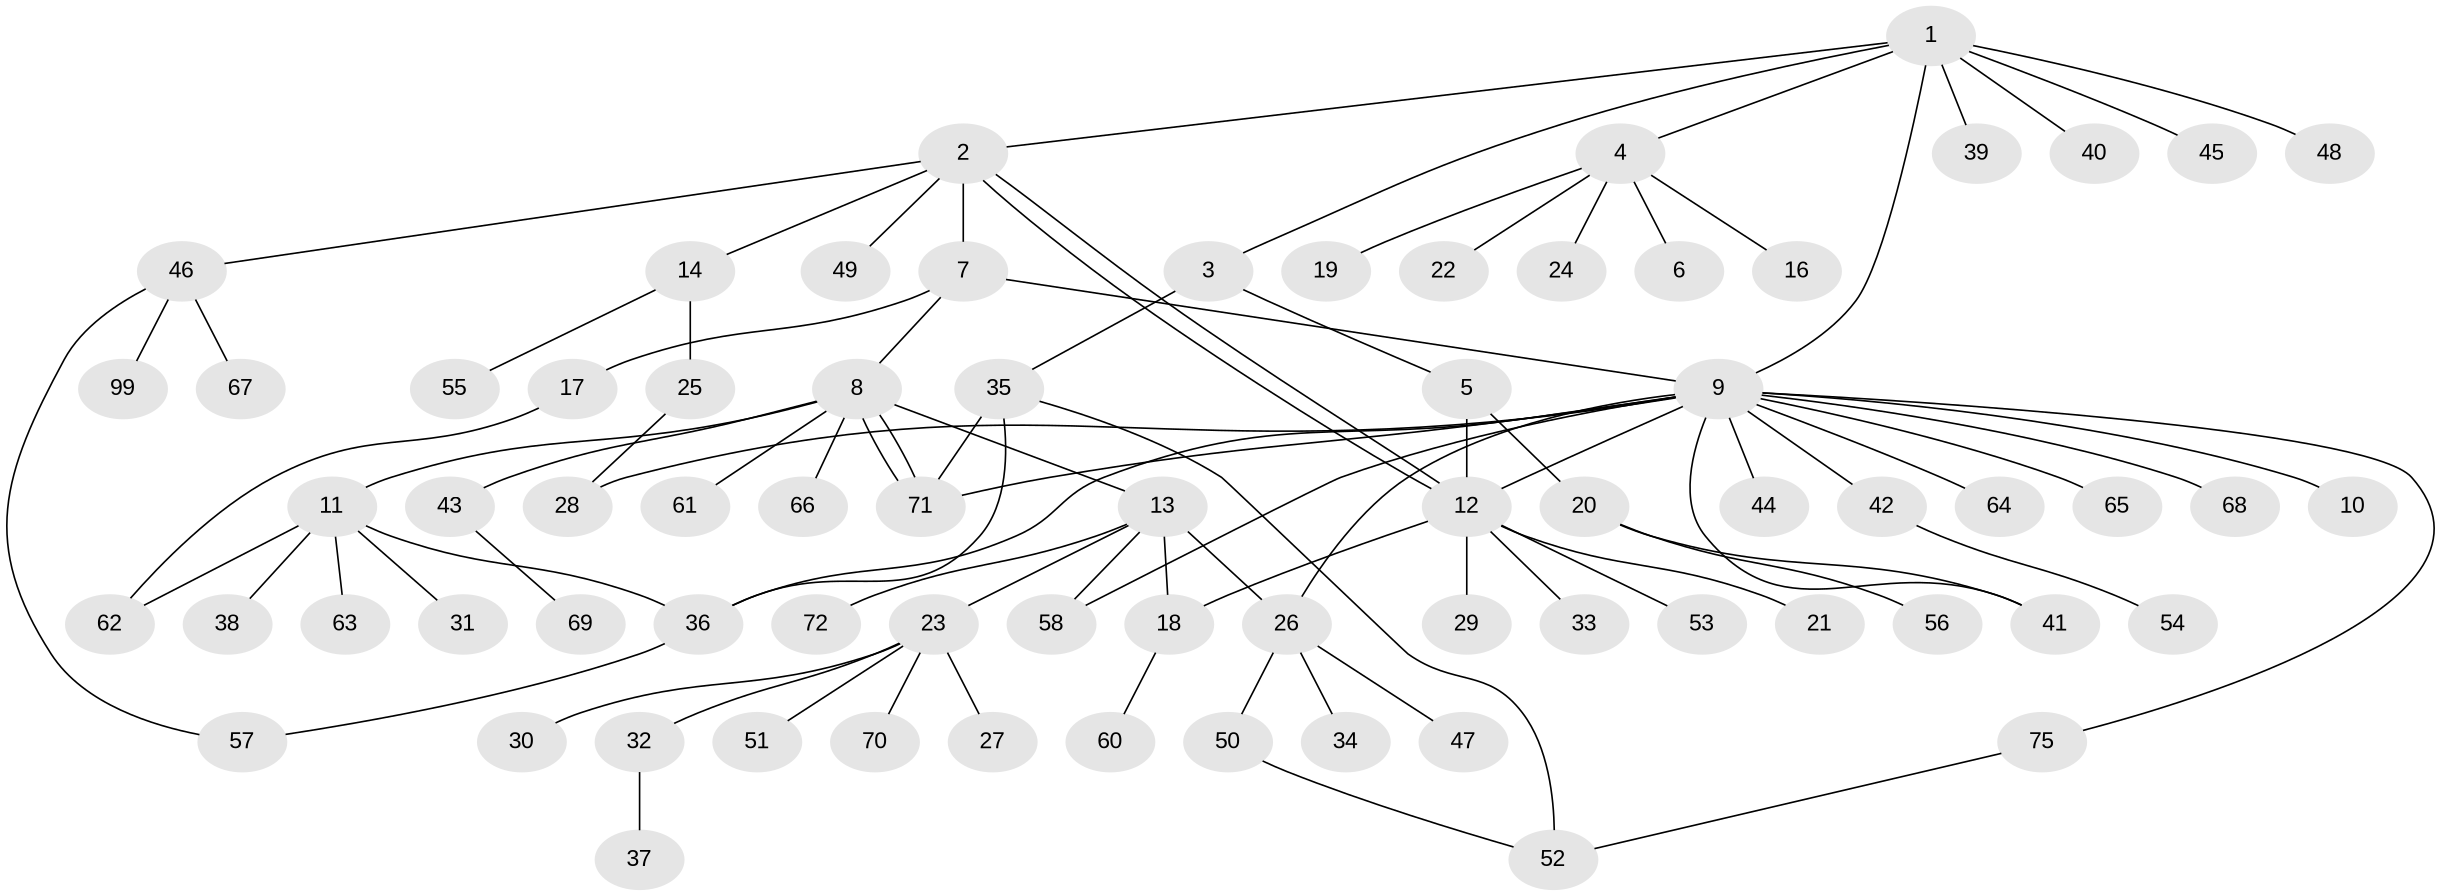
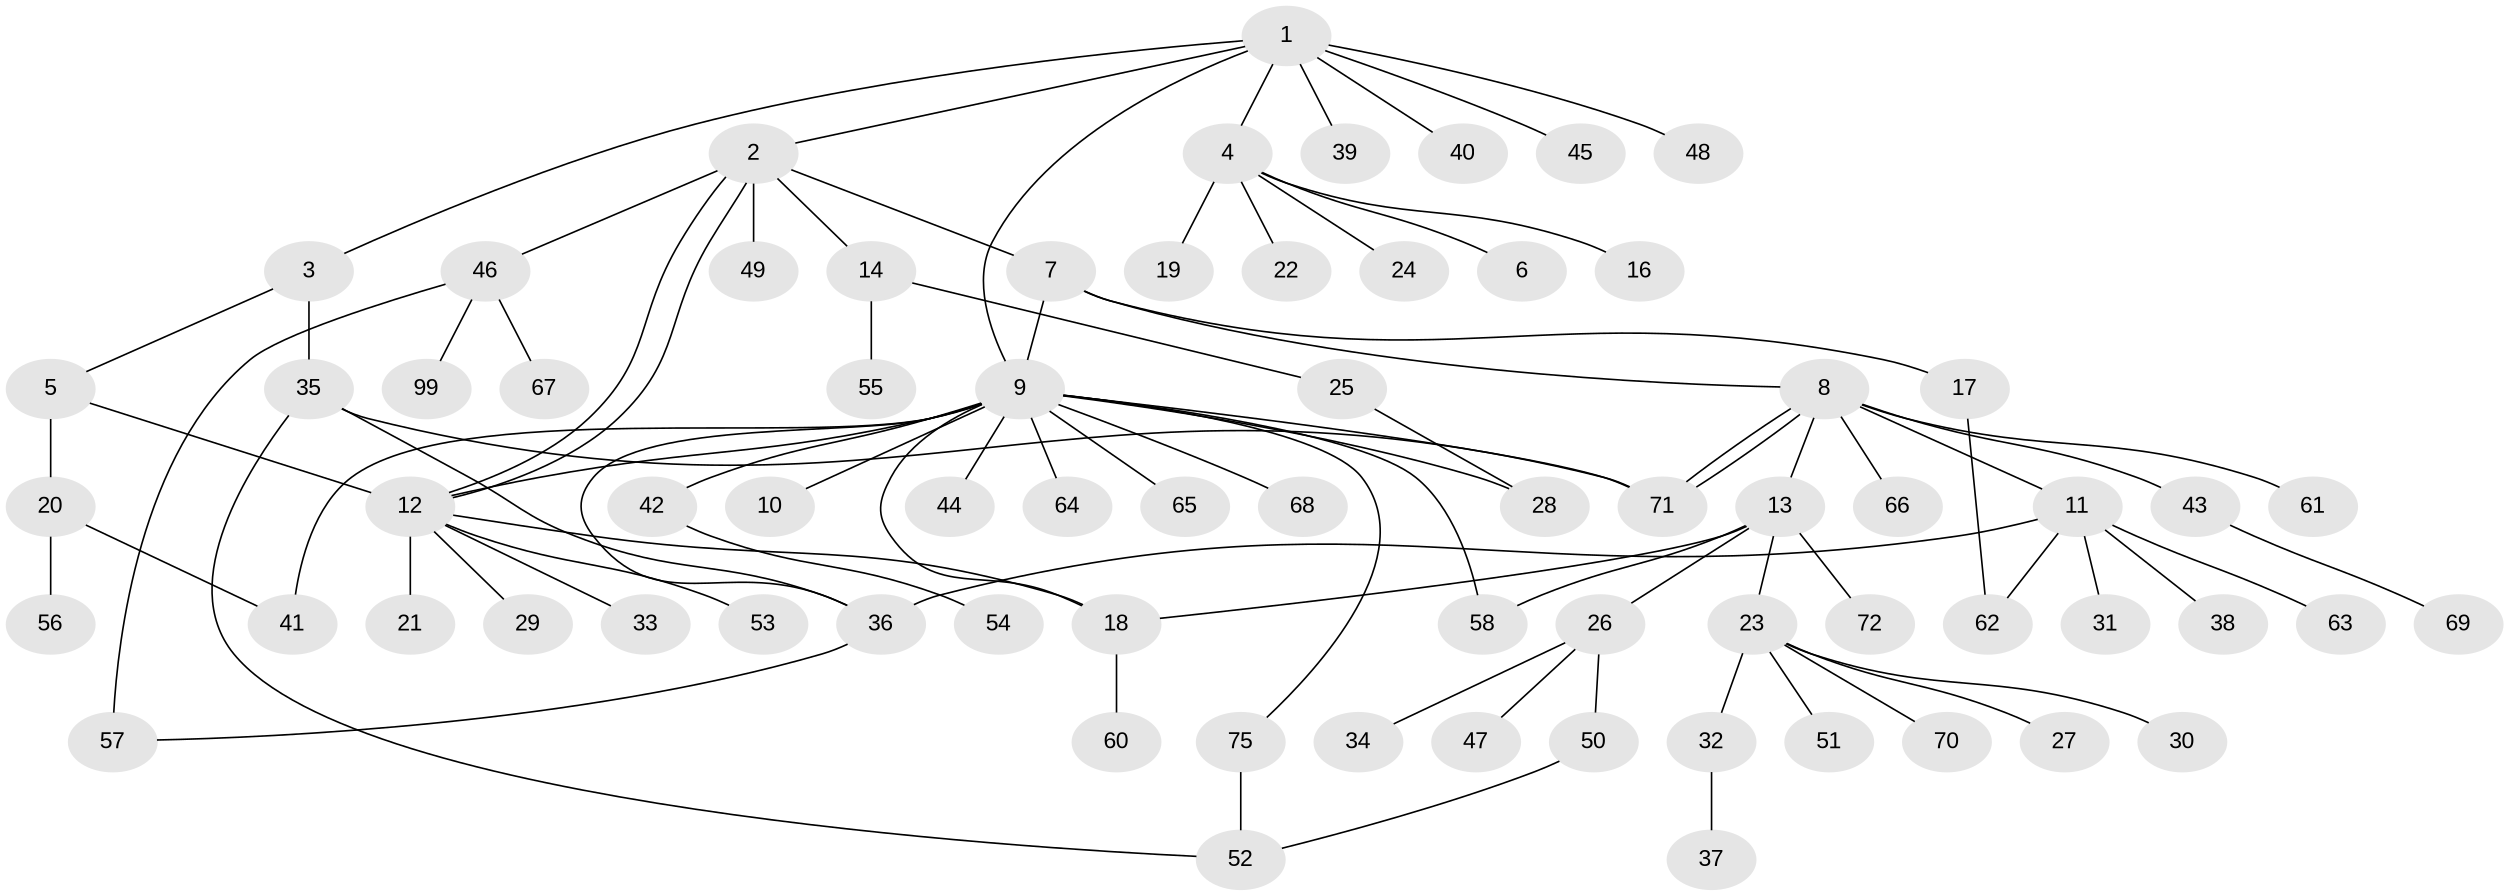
(1441, 458) -> (900, 547)
